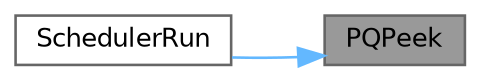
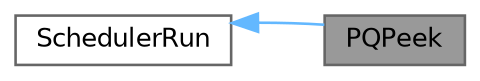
(265, 58) -> (291, 23)
